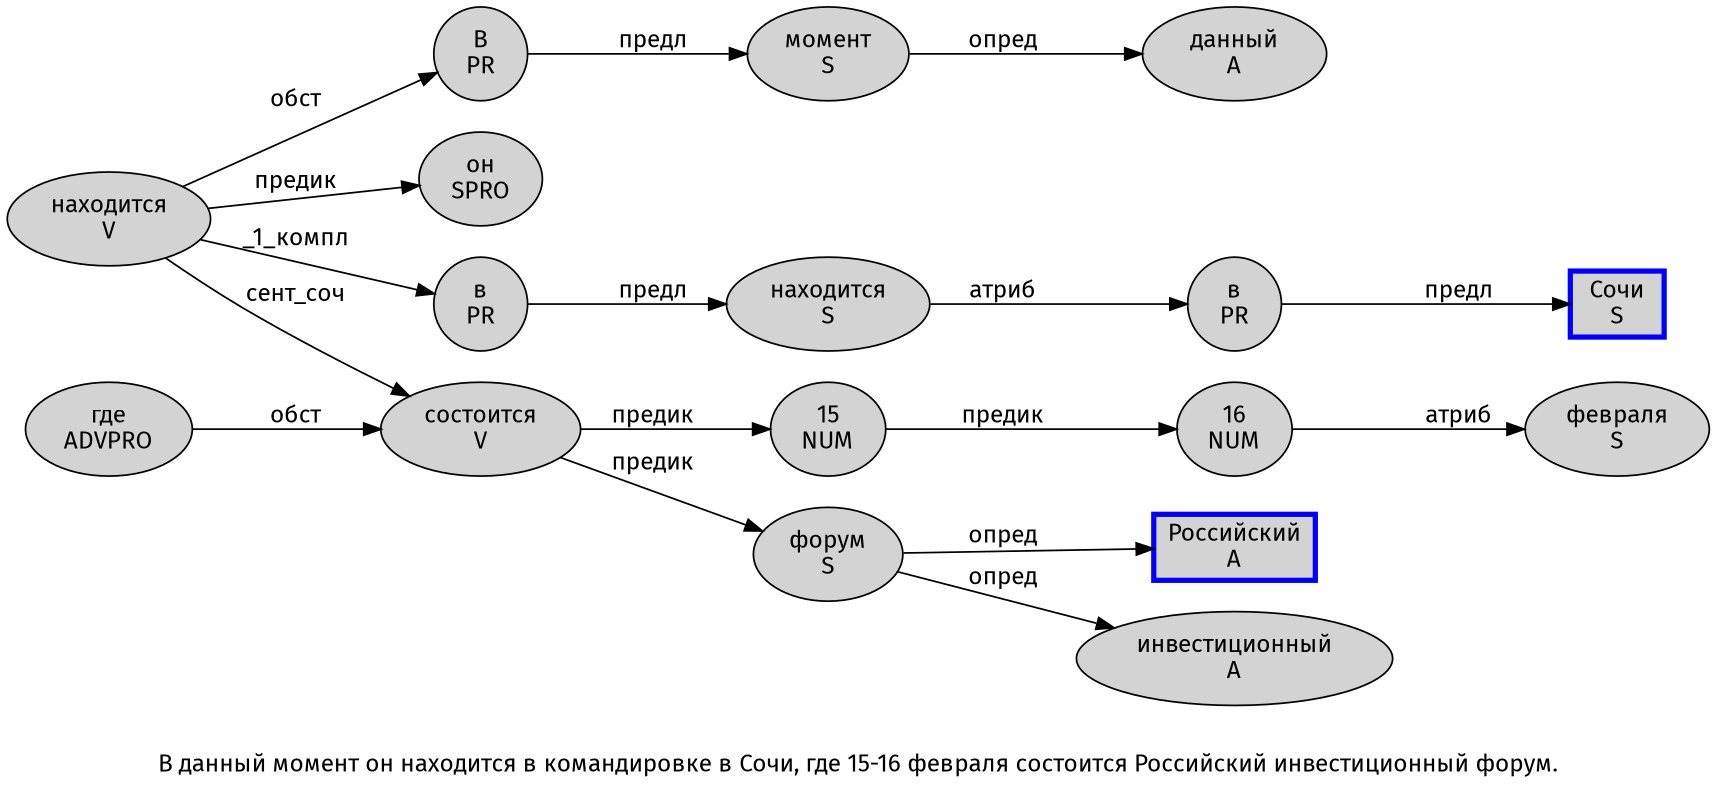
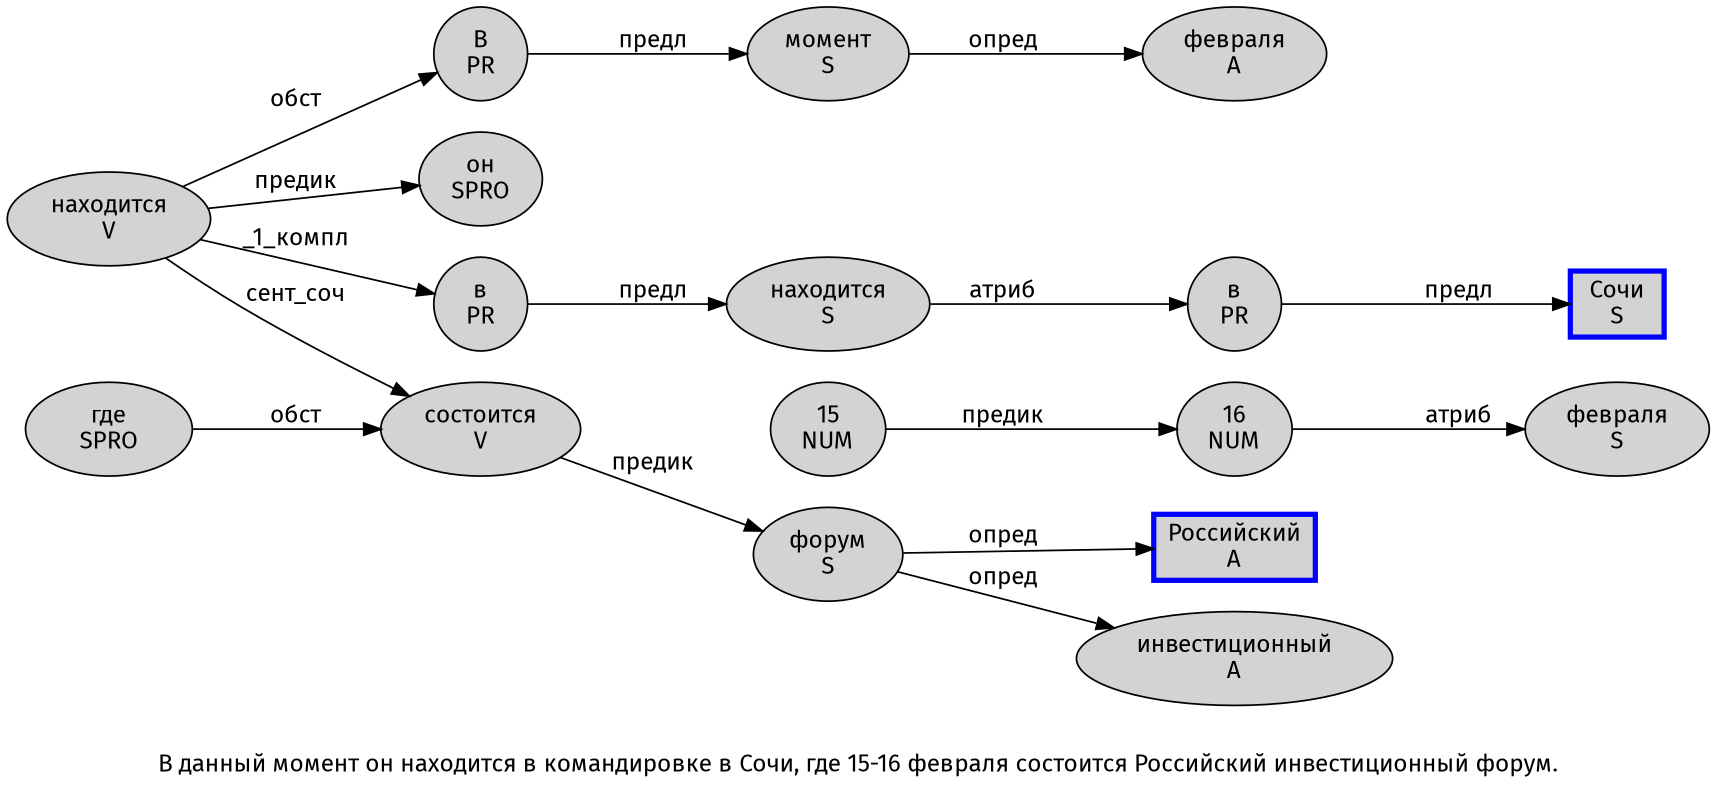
(1235, 54) -> (1235, 54)
(109, 429) -> (109, 429)
(666, 429) -> none
